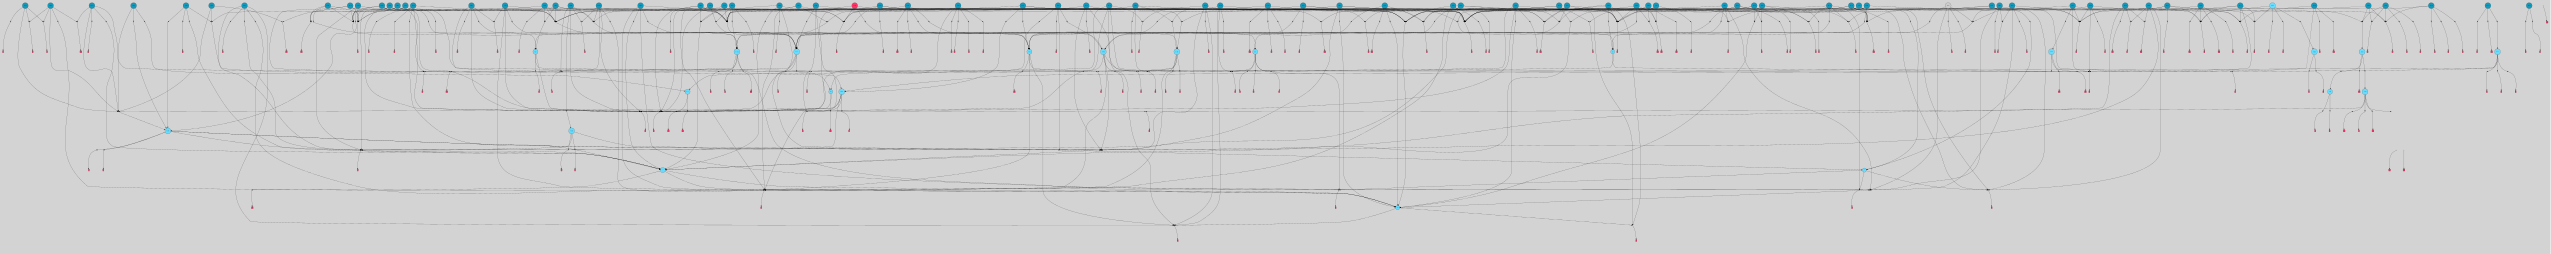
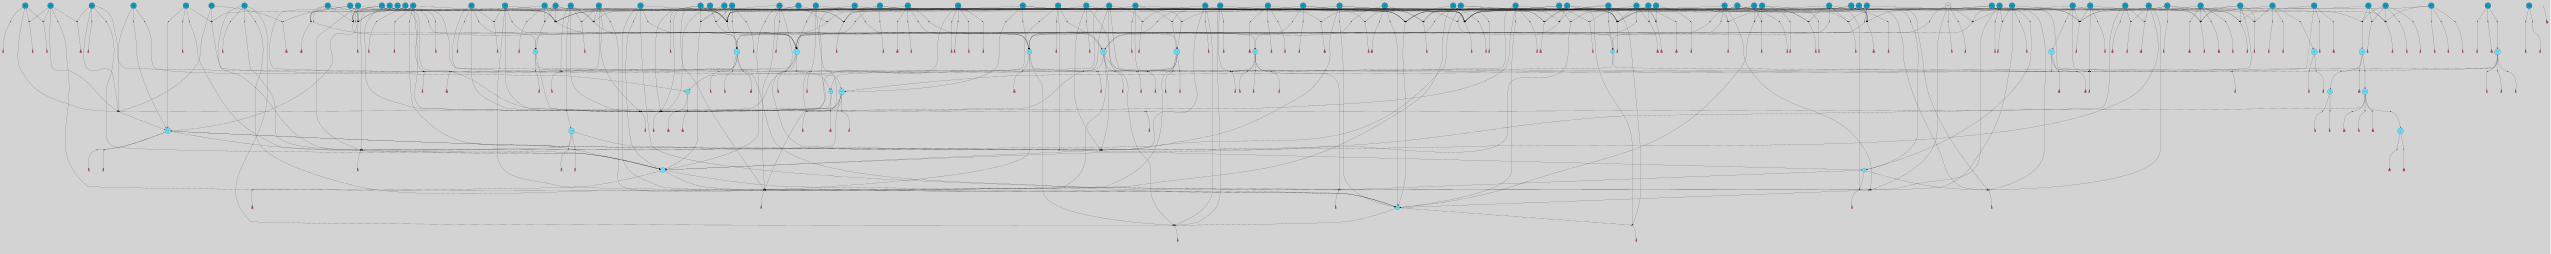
(855, 6) -> (855, 6)
(2272, 6) -> (2272, 6)
none -> (2400, 131)
